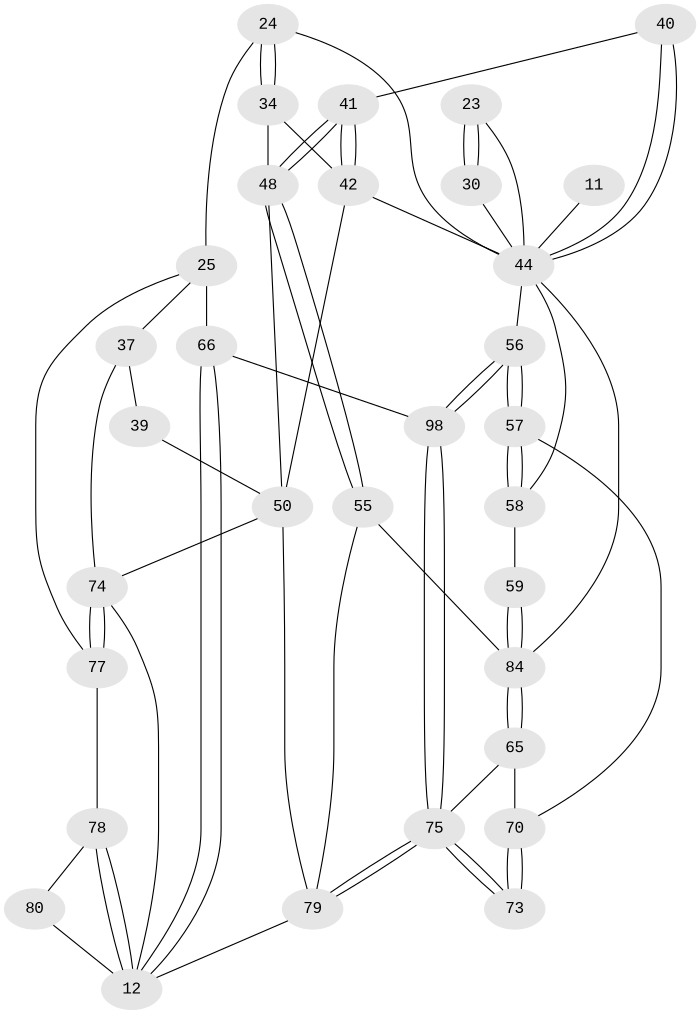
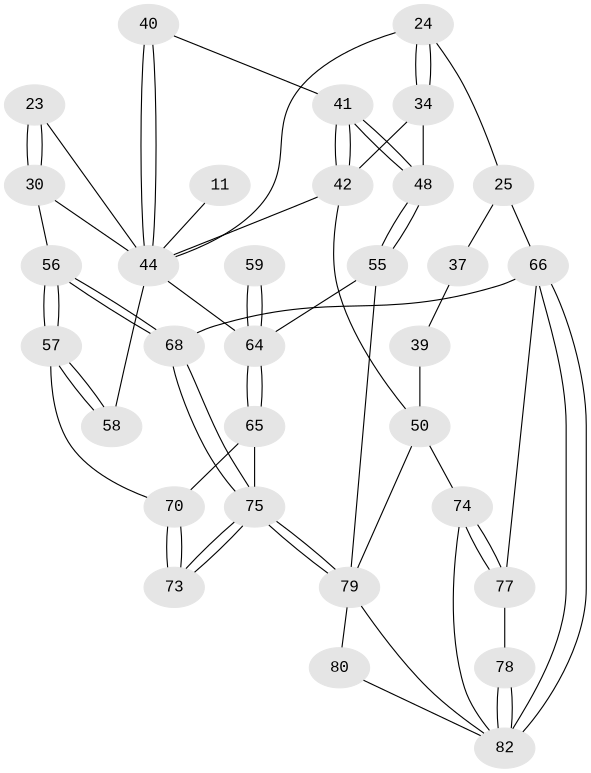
(519, 306) -> (43, 225)
(275, 346) -> none
(434, 427) -> (174, 346)
(36, 431) -> (522, 426)
(92, 464) -> none
(515, 547) -> none
(515, 668) -> (255, 346)
(66, 869) -> (345, 627)
(132, 989) -> (505, 748)
